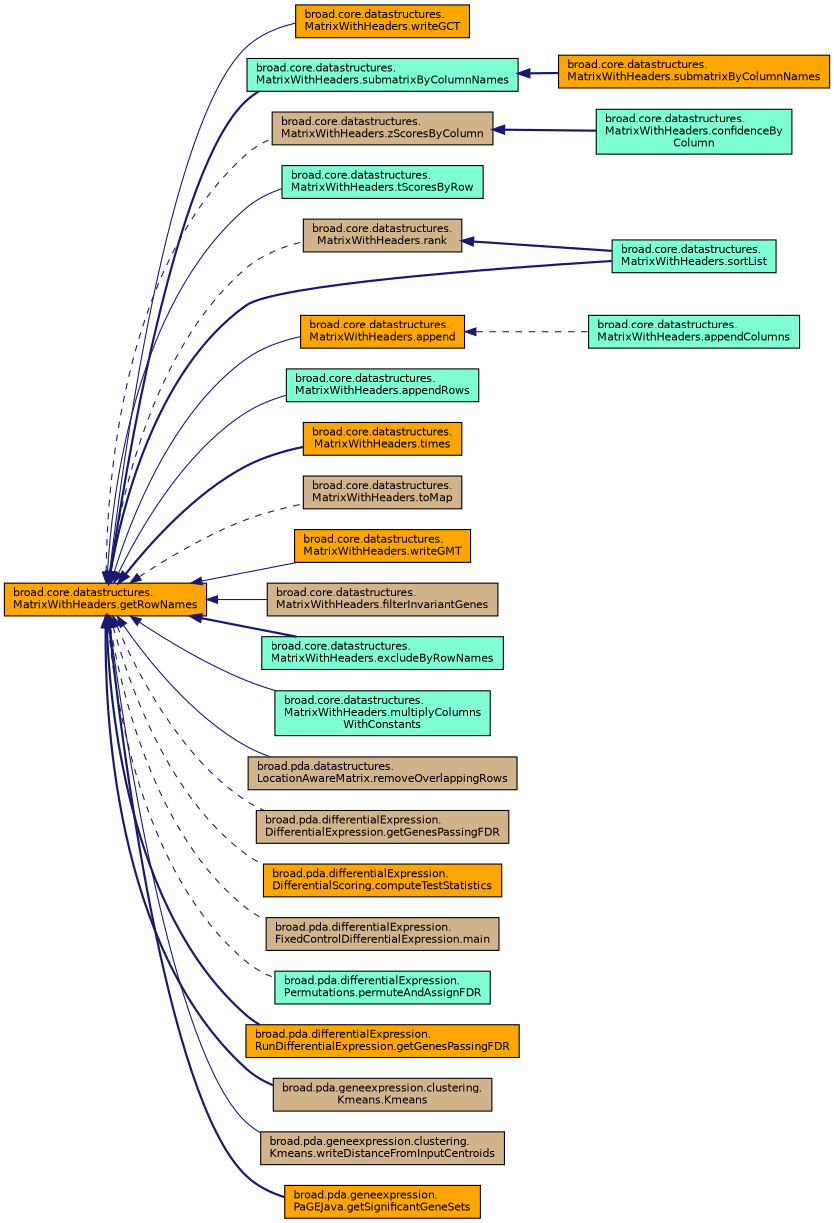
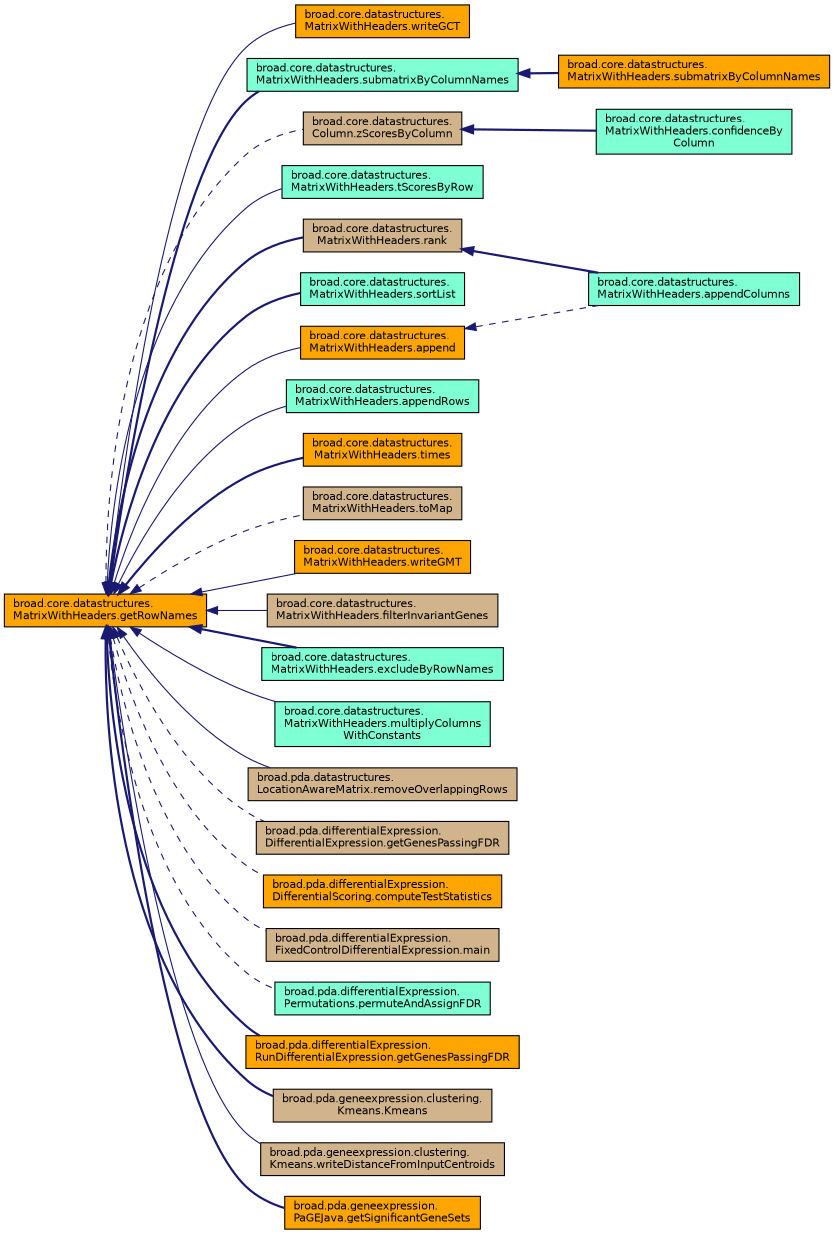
(383, 128) -> (383, 128)
(542, 246) -> (536, 262)
(165, 379) -> (161, 380)
